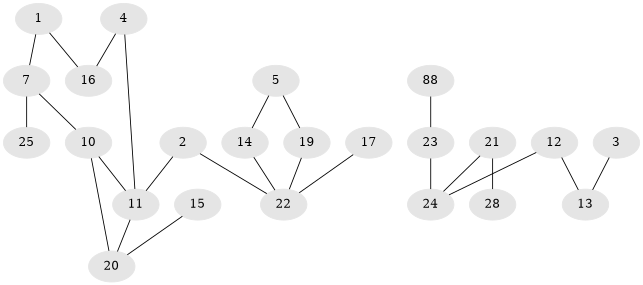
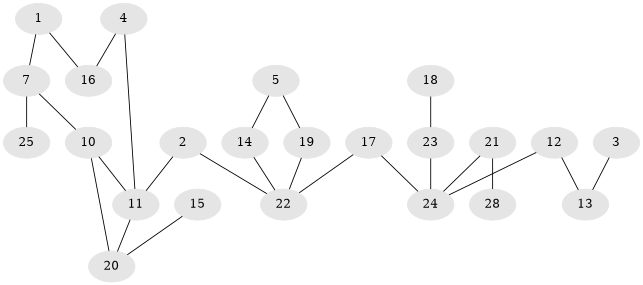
(431, 81) -> (431, 81)
none -> (400, 174)
